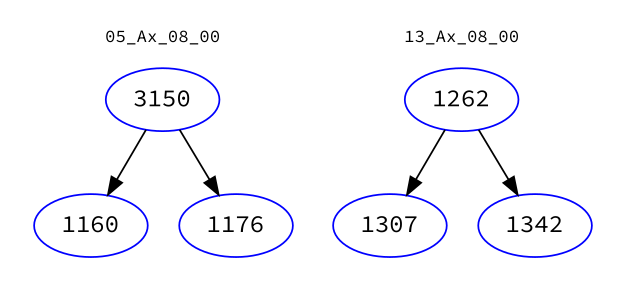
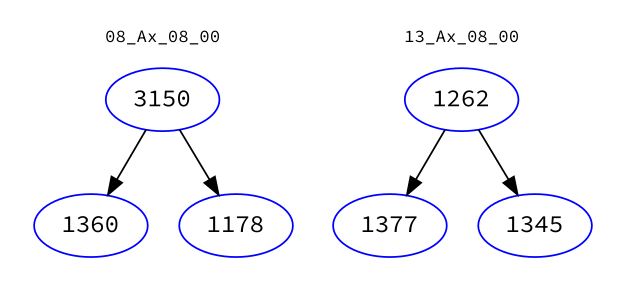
(163, 38) -> (163, 38)
(91, 226) -> (91, 226)
(236, 226) -> (236, 226)
(390, 226) -> (390, 226)
(535, 226) -> (535, 226)
